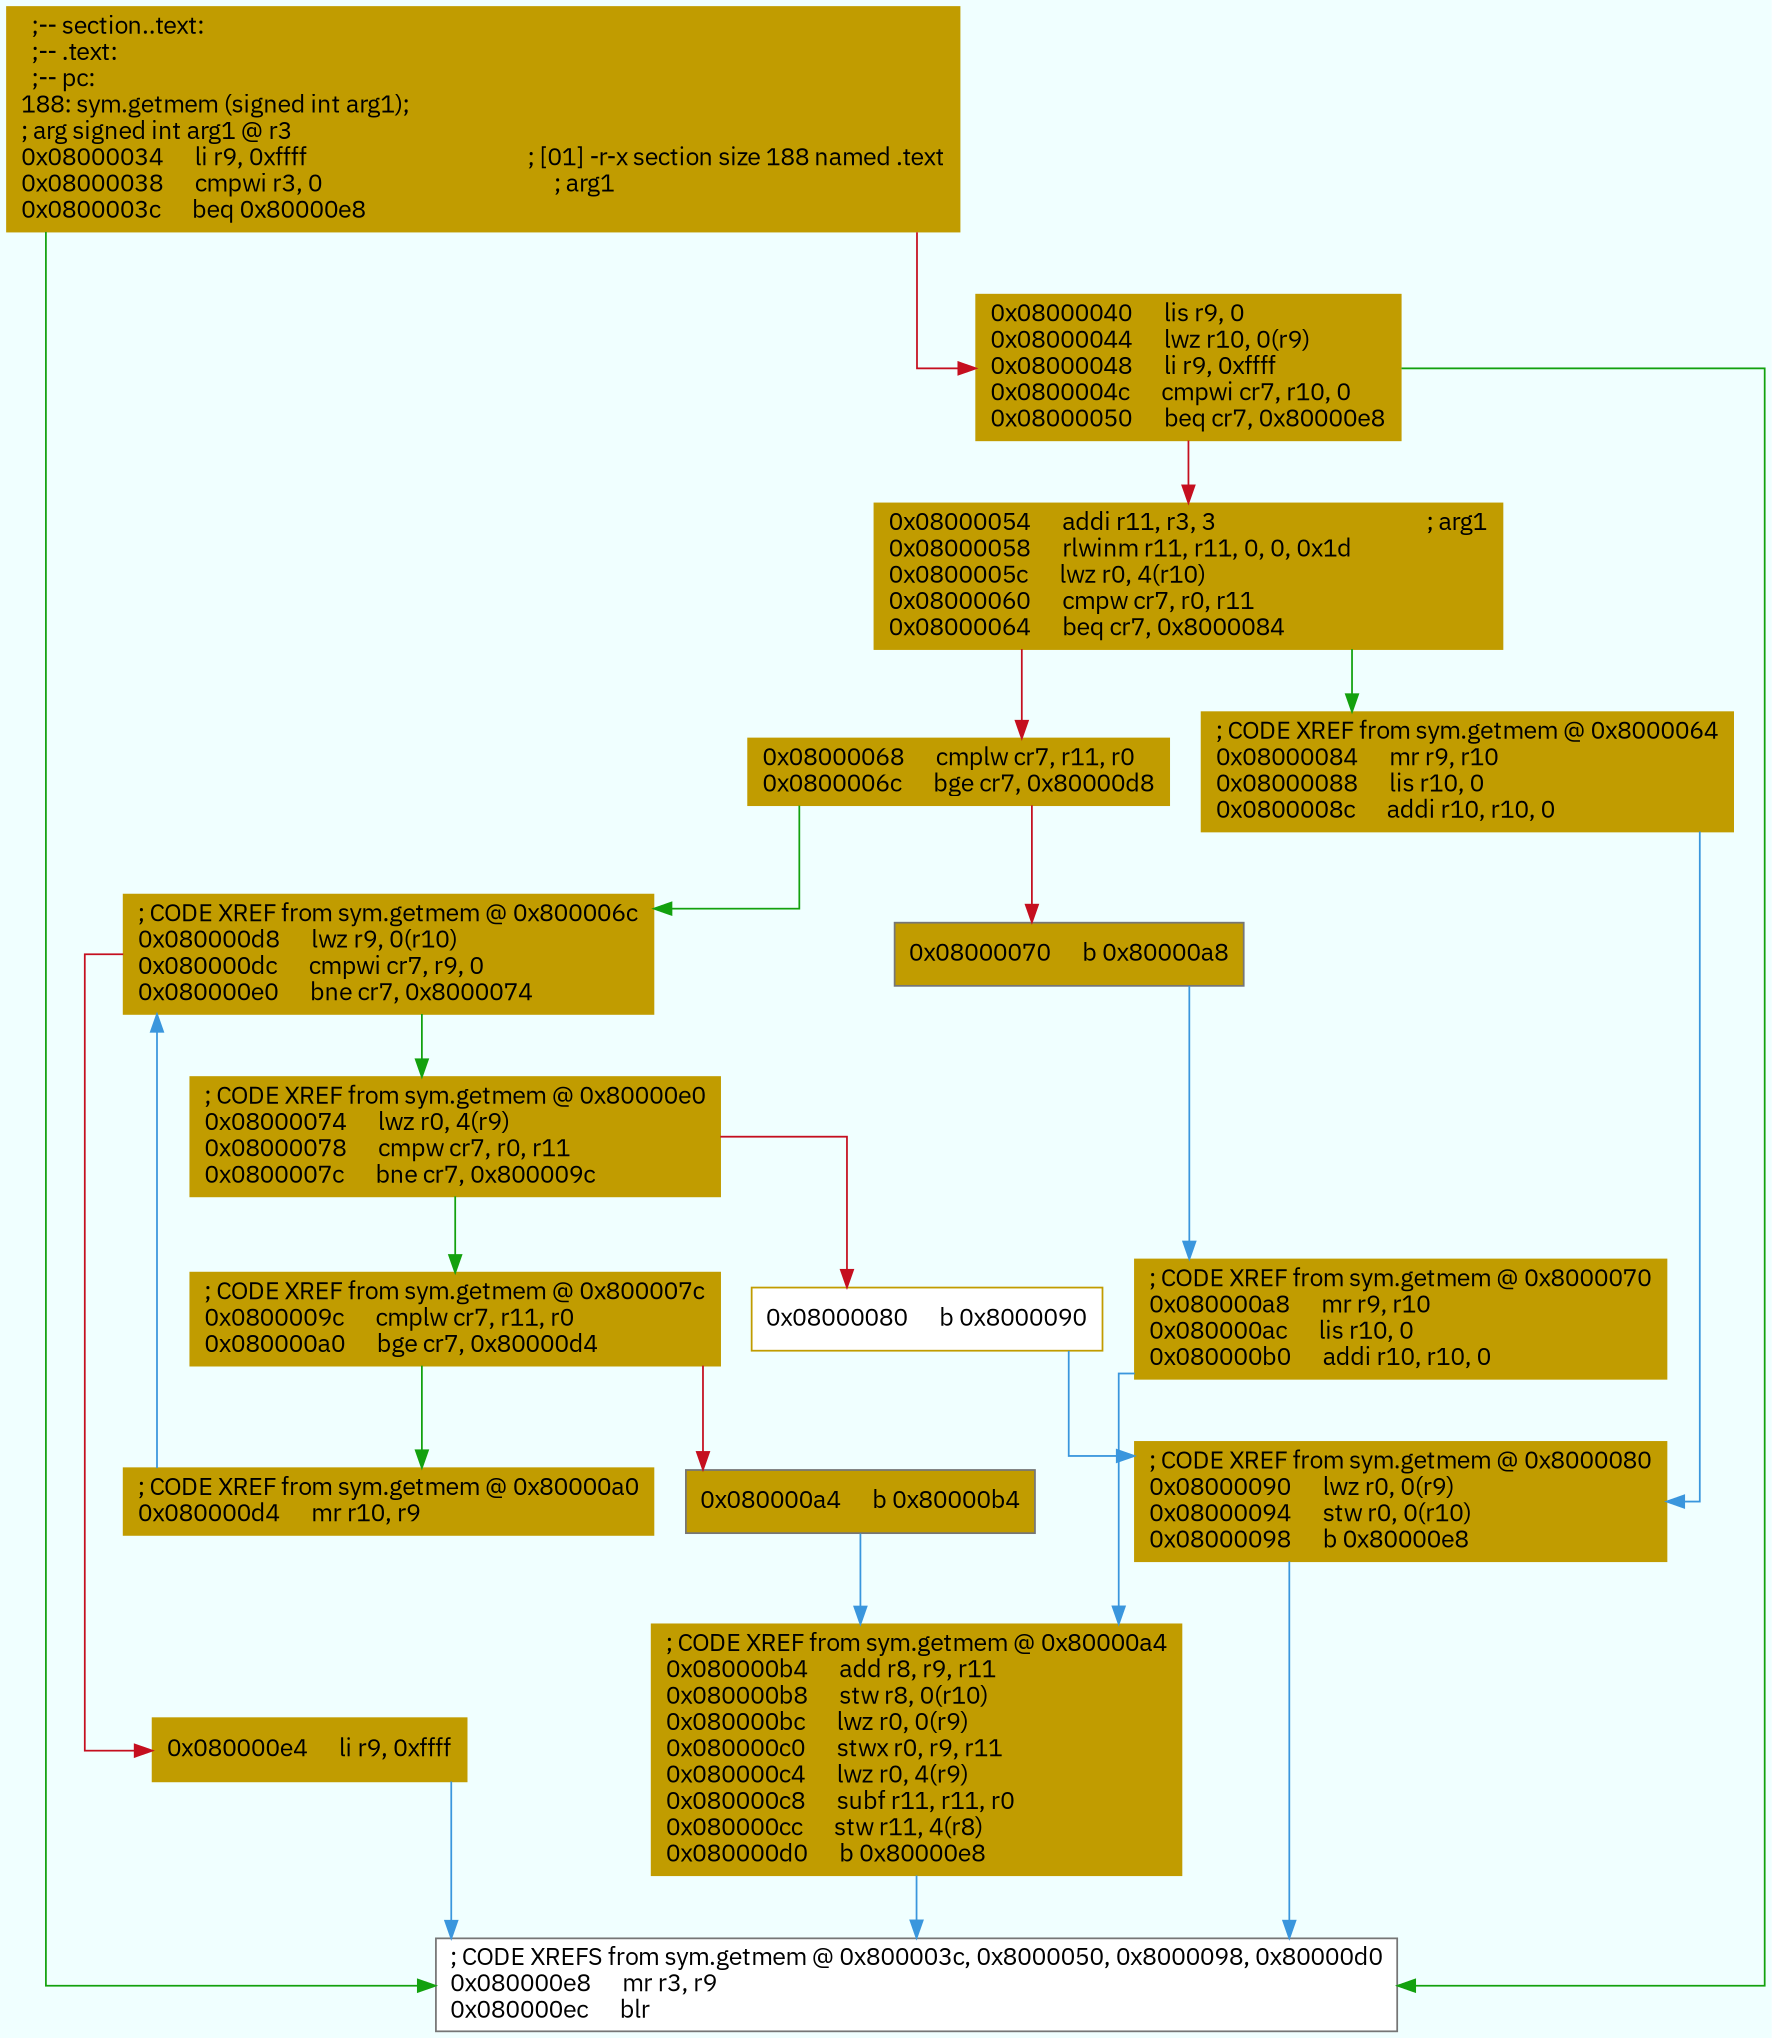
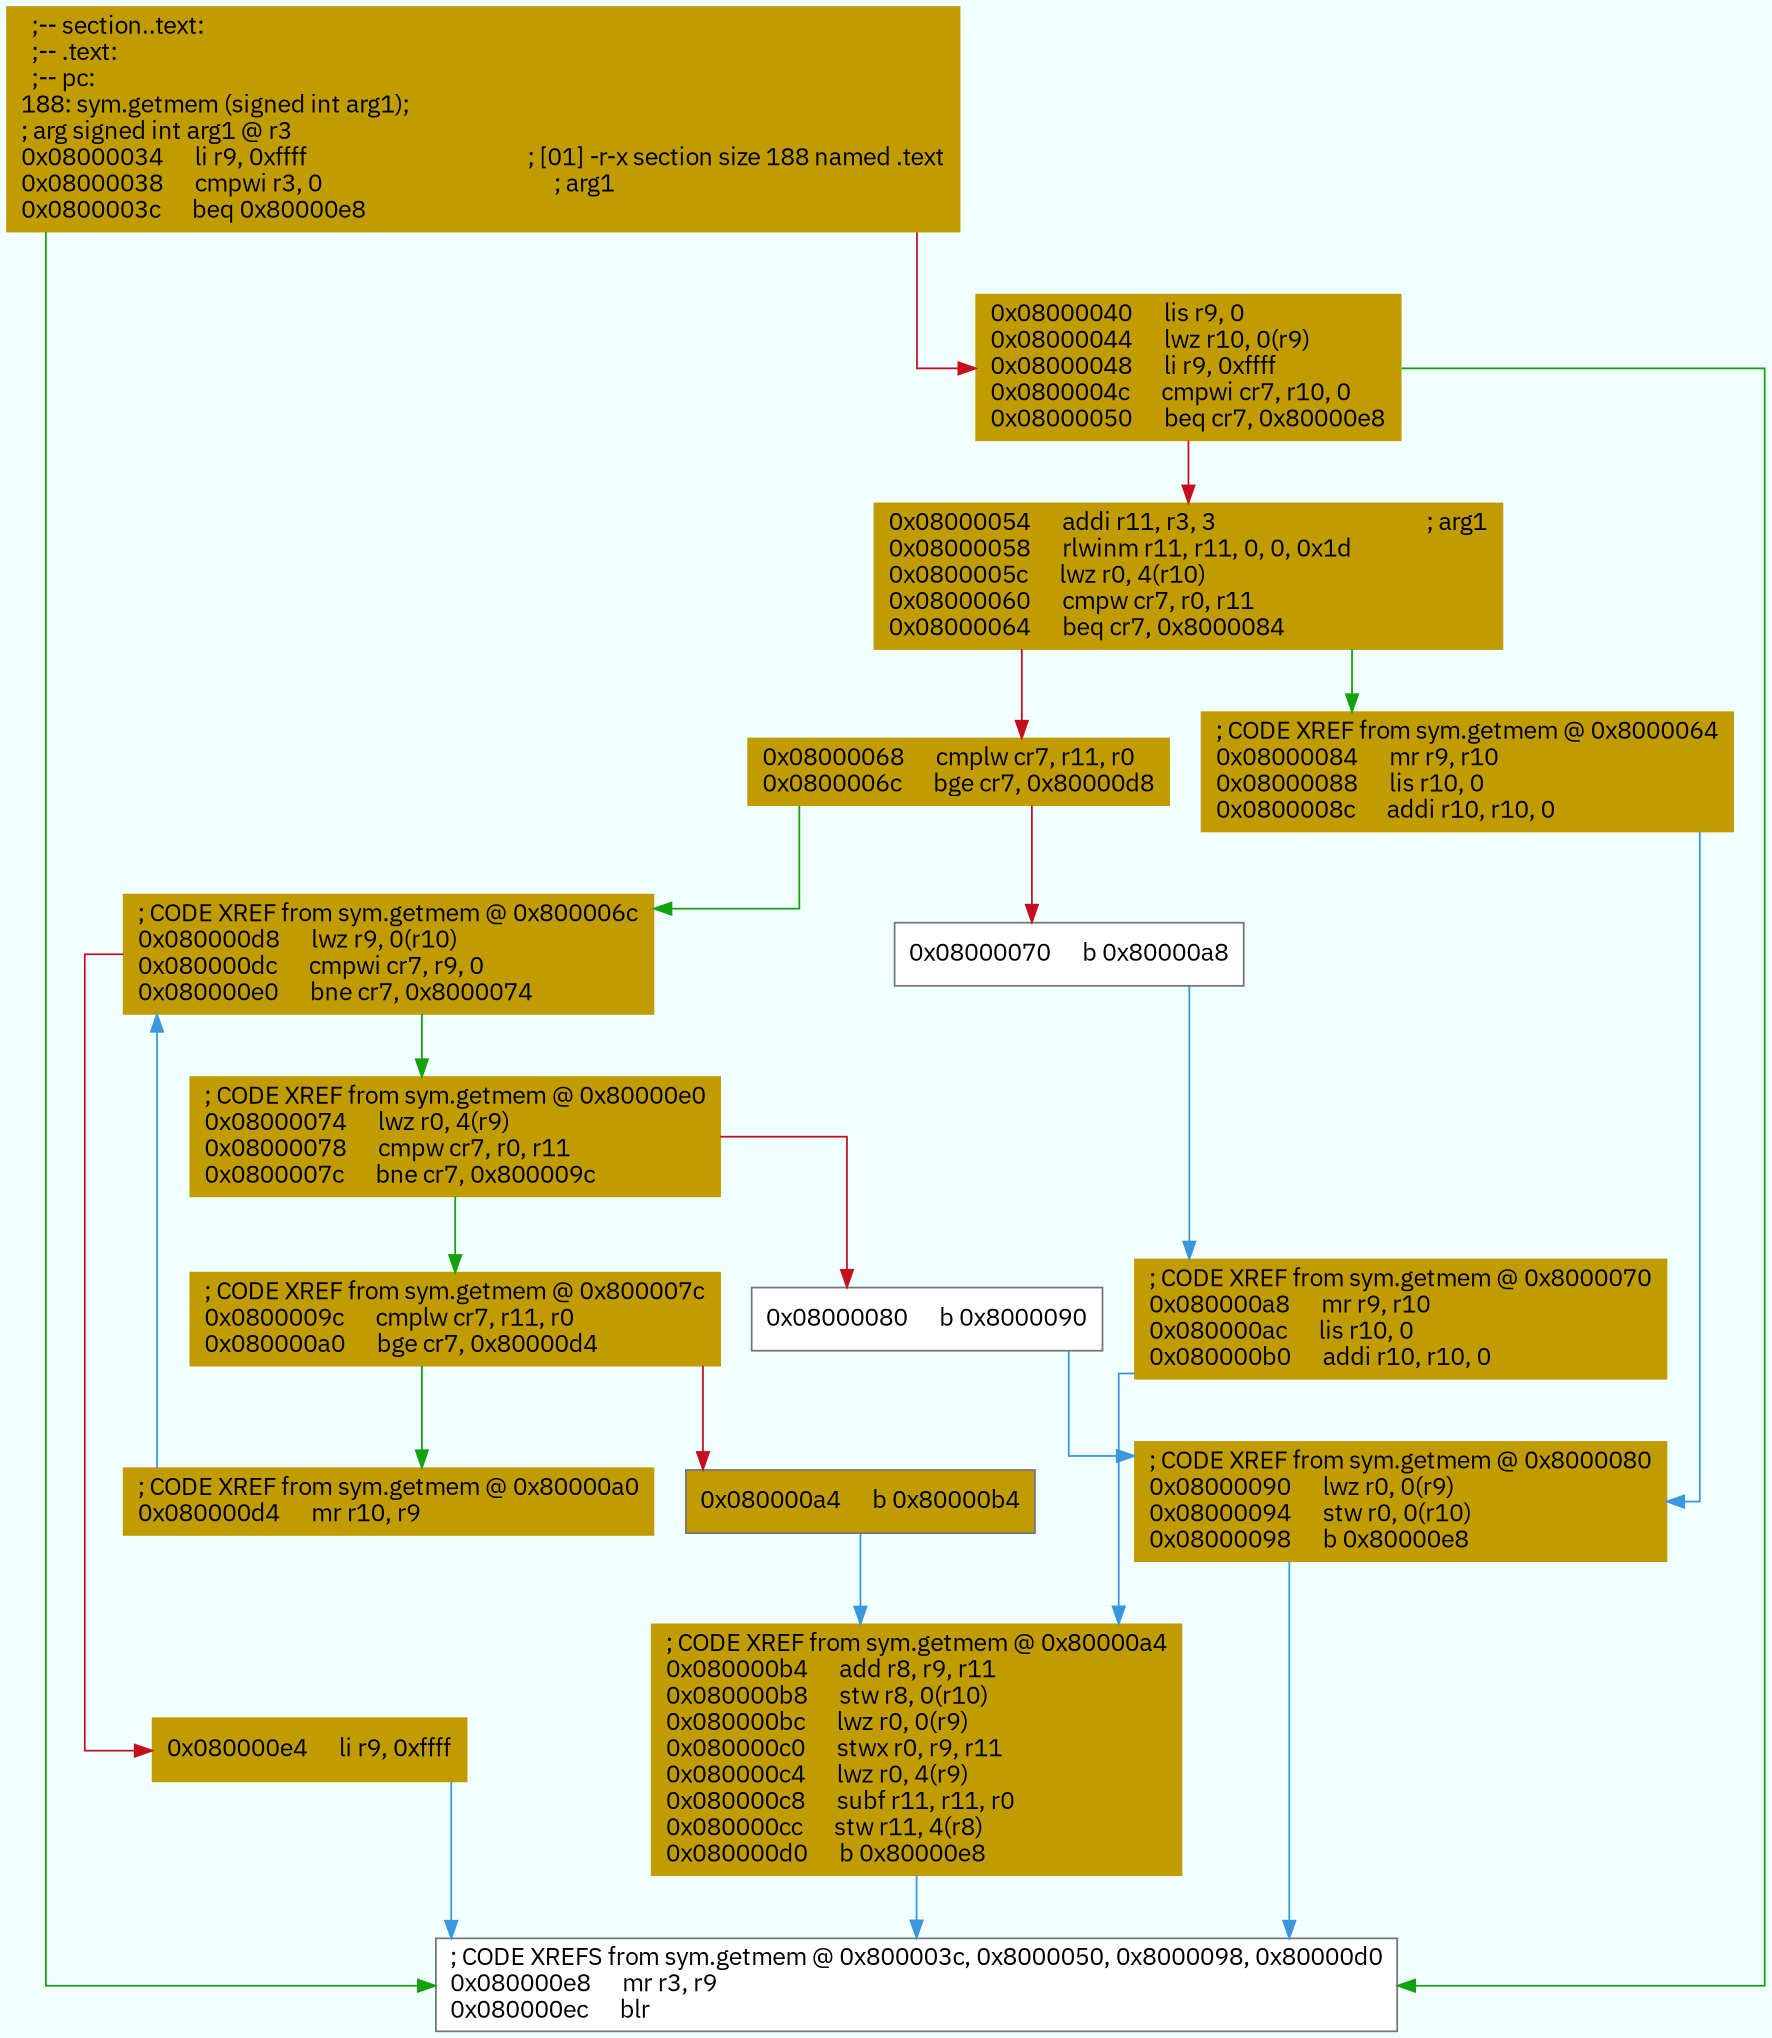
(1069, 954) -> (1069, 954)
(927, 1319) -> (927, 1319)
